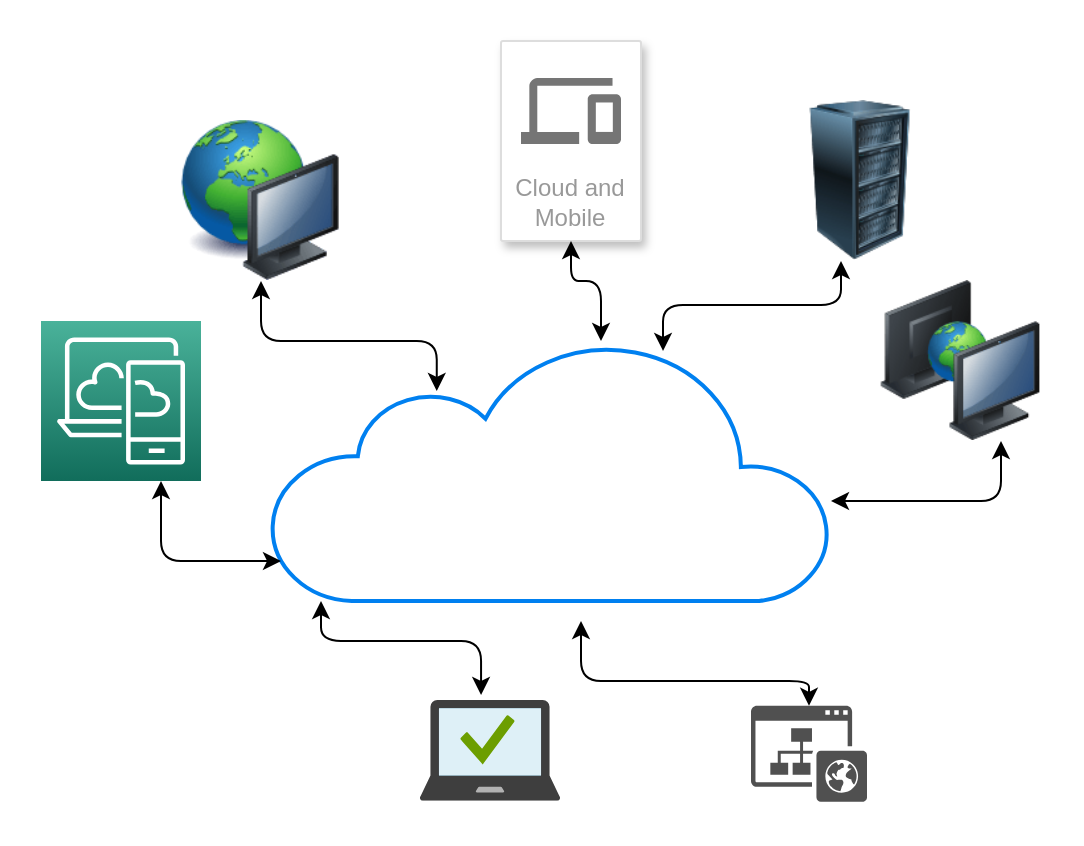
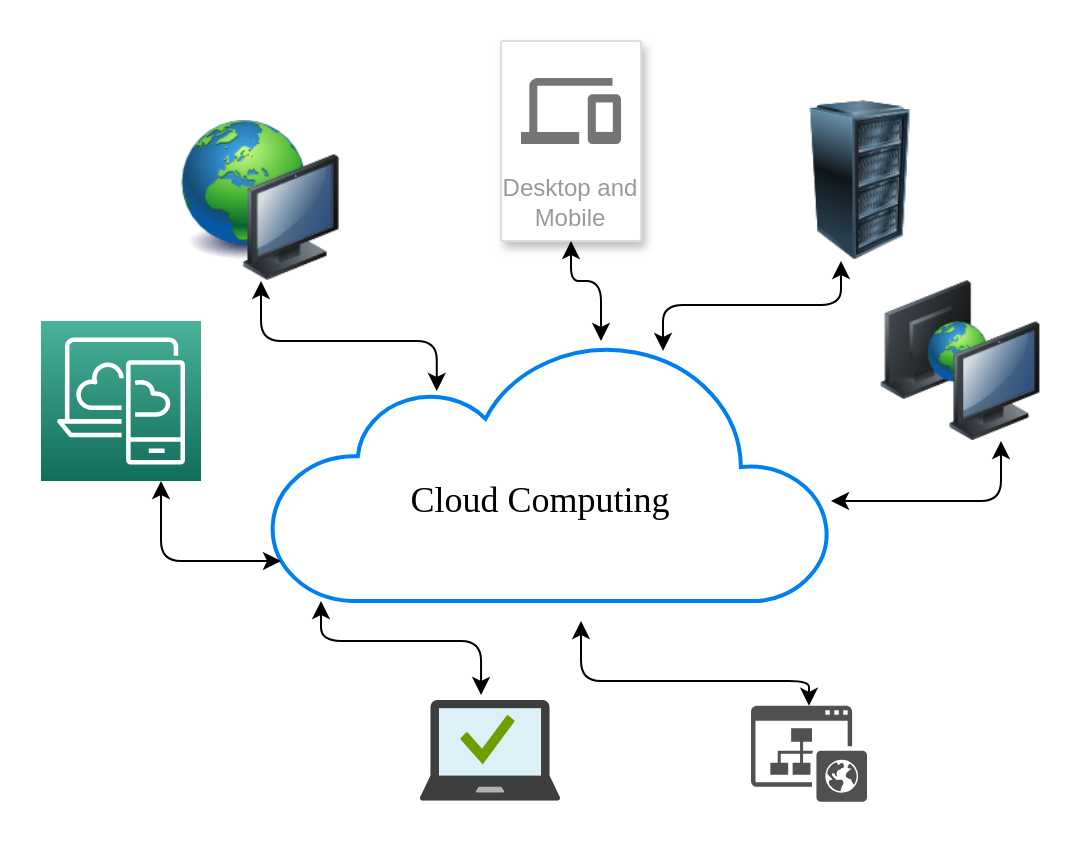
(571, 202) -> (571, 202)
none -> (541, 501)
